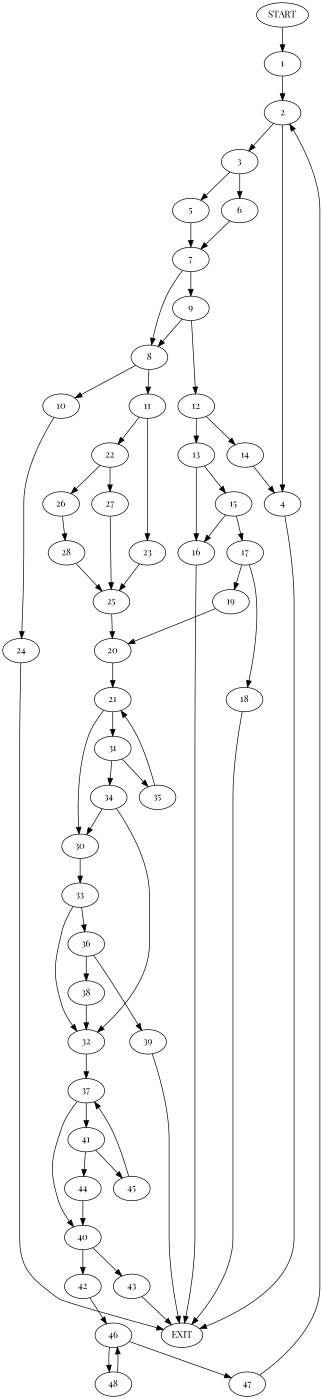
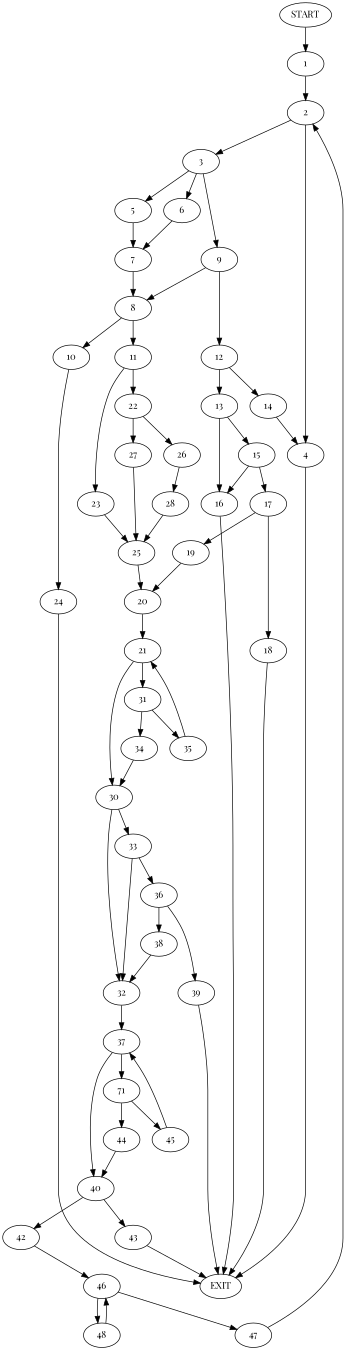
(191, 281) -> (210, 207)
(149, 922) -> (109, 892)
(86, 1140) -> (122, 1091)
